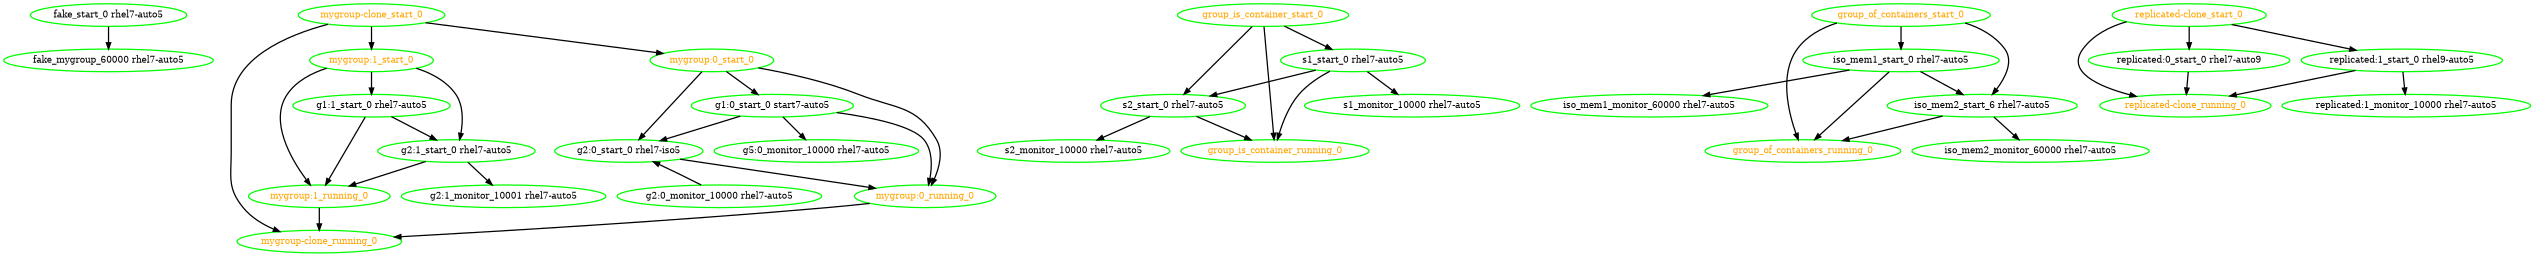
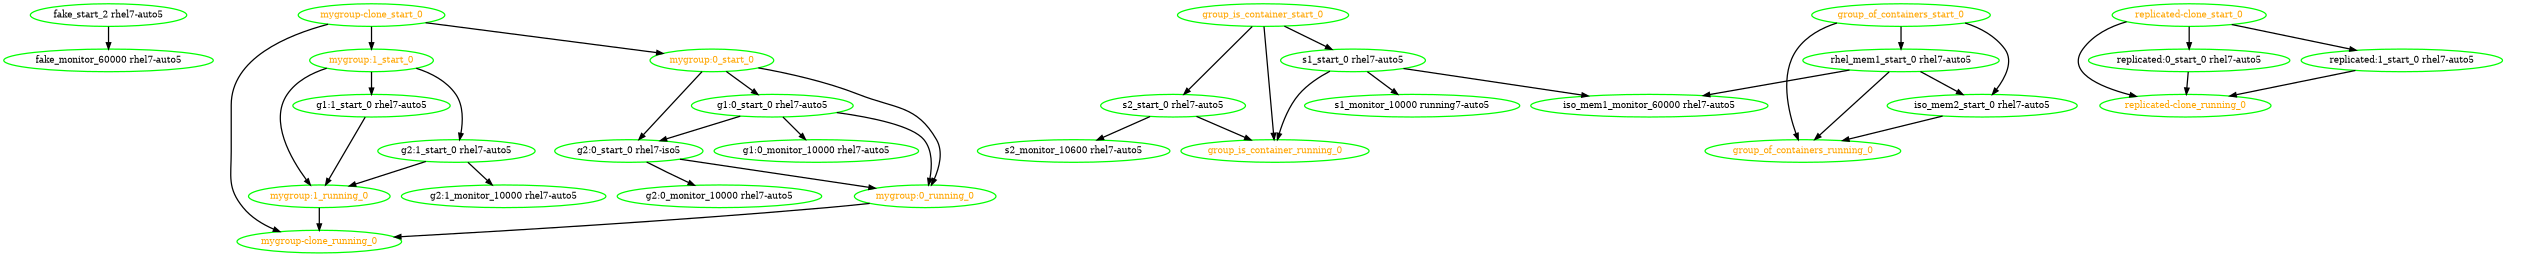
(109, 15) -> (109, 15)
(109, 60) -> (109, 60)
(1901, 60) -> (1901, 60)
(2189, 60) -> (2189, 60)
(2402, 60) -> (2402, 60)
(1264, 83) -> (1493, 82)
(772, 106) -> (772, 106)
(1412, 106) -> (1412, 106)
(1982, 106) -> (1982, 106)
(2406, 106) -> none
(411, 127) -> none
(816, 151) -> (816, 151)
(1074, 151) -> (1074, 151)
(2031, 151) -> none
(680, 175) -> (668, 172)
(504, 196) -> (504, 196)
